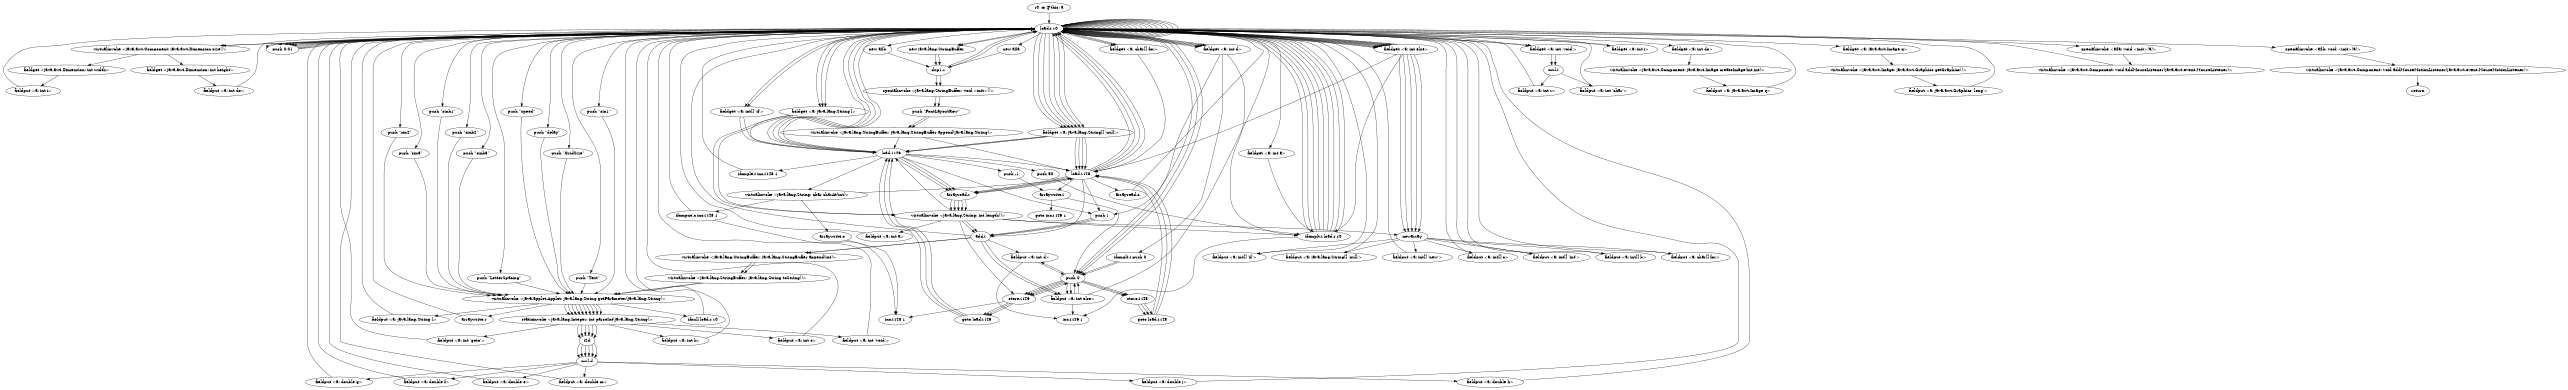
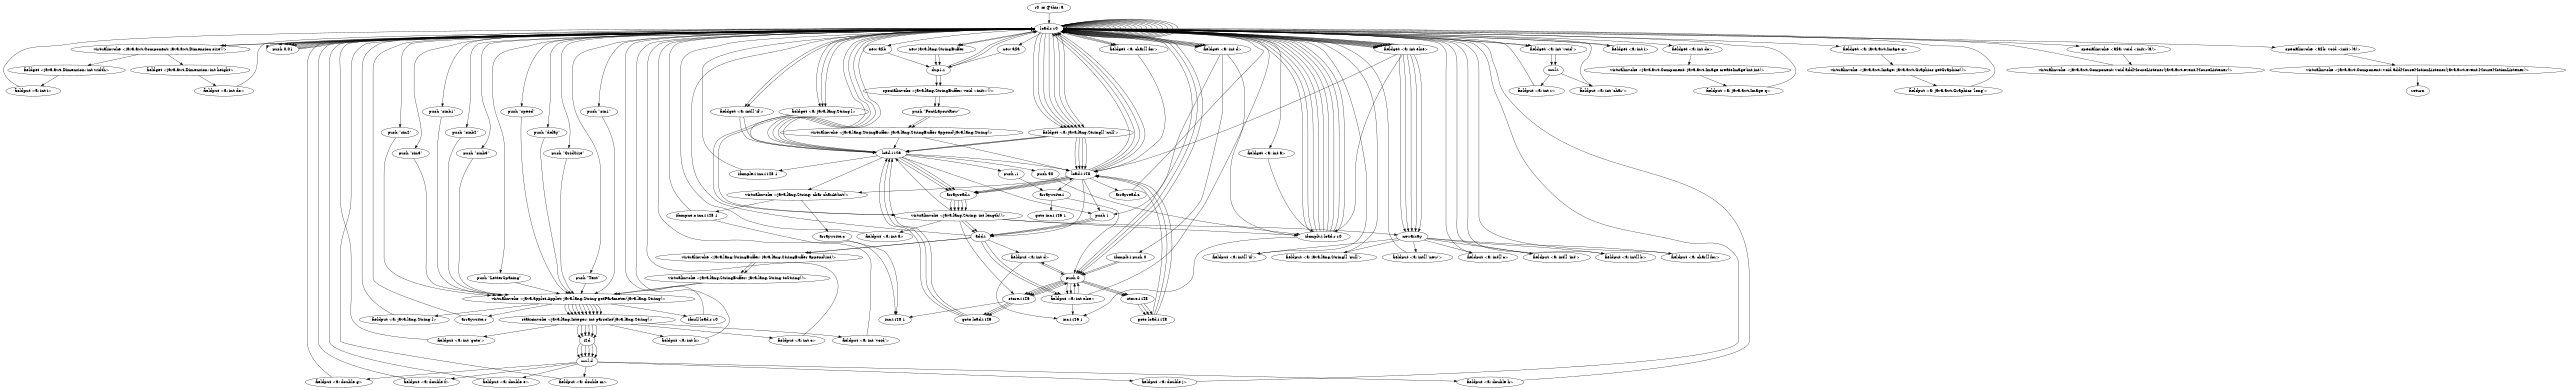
(964, 188) -> (965, 187)
